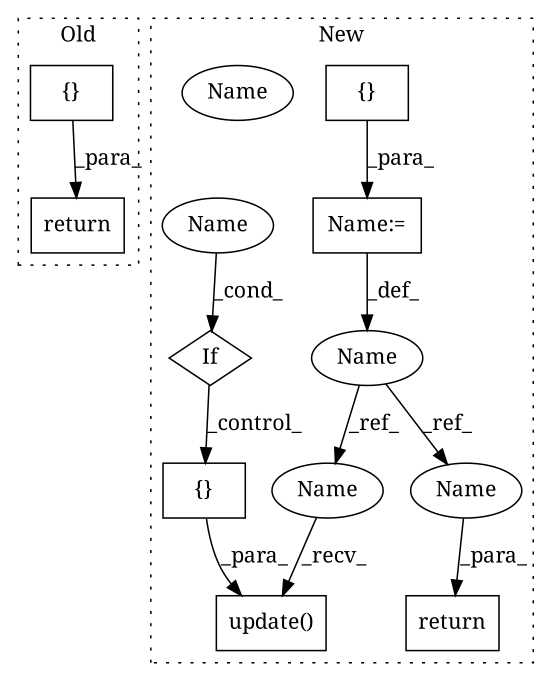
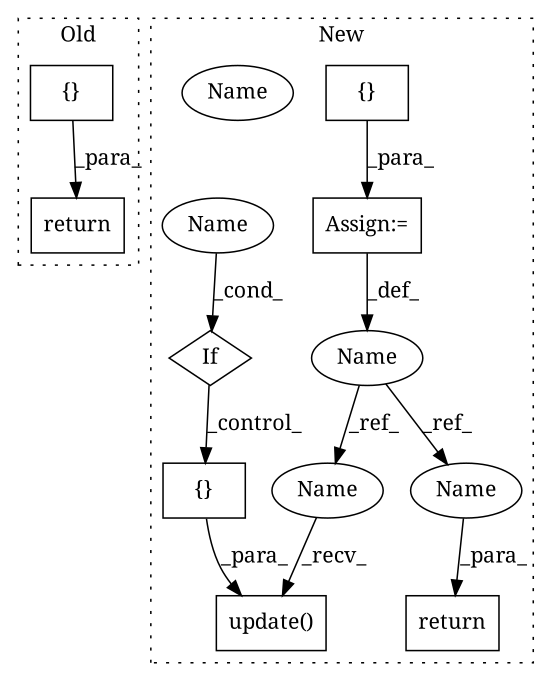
(367, 225) -> (367, 225)
